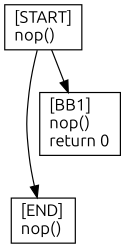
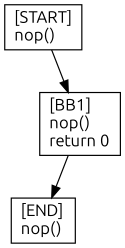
(27, 118) -> (62, 171)
